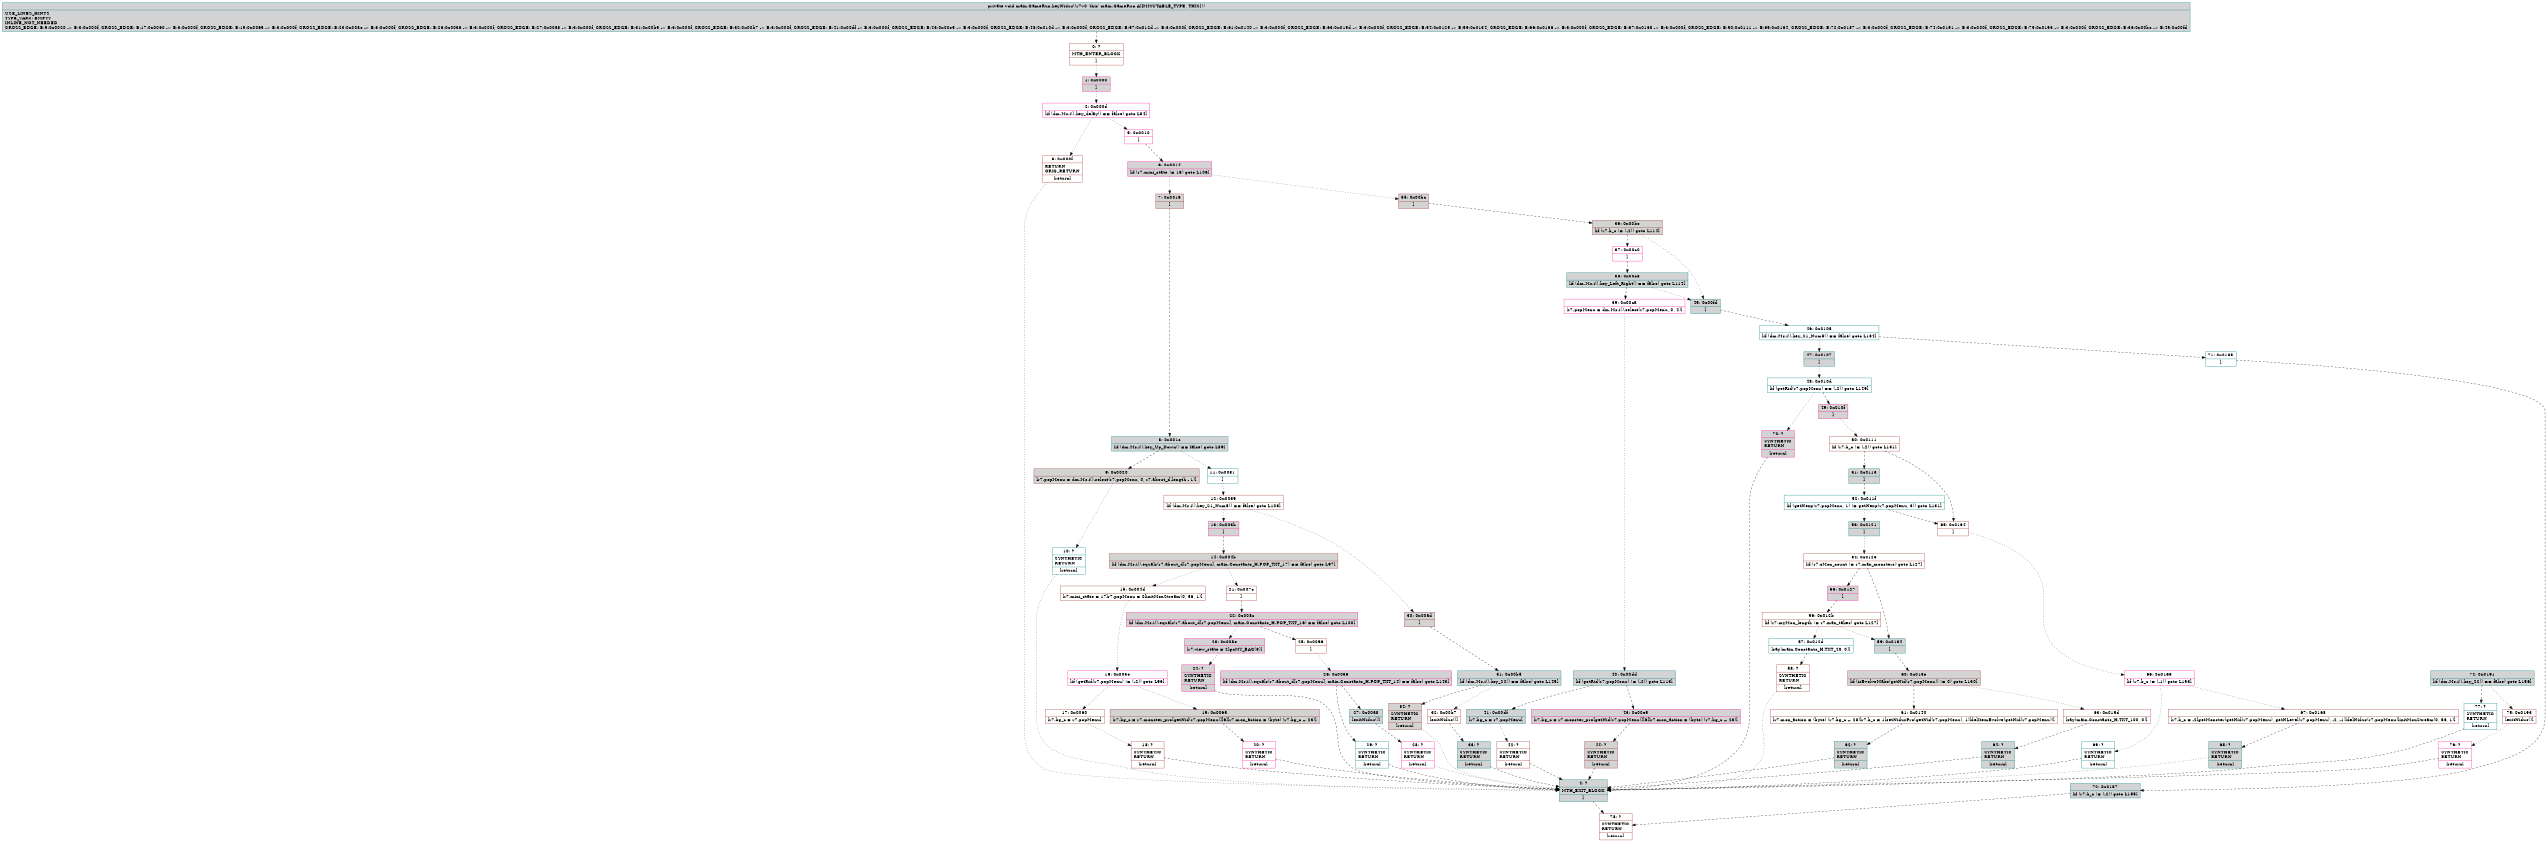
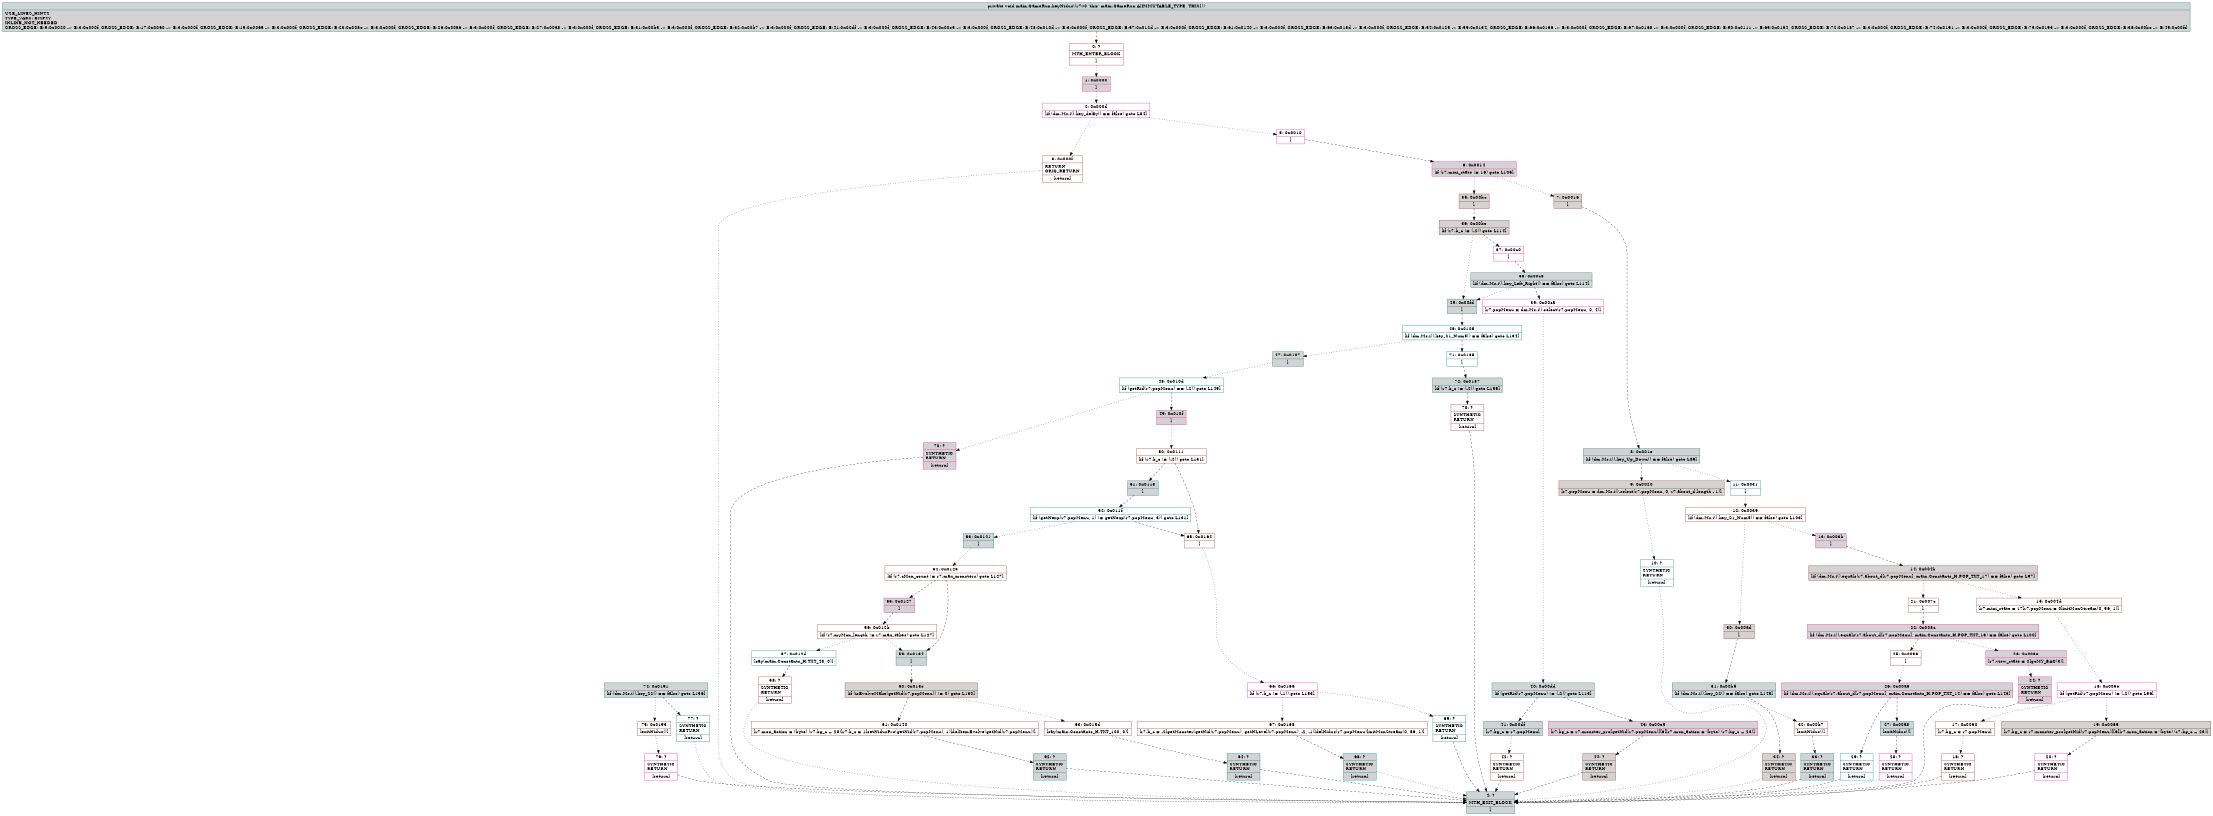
(2147, 775) -> (1066, 800)
(1597, 806) -> (1475, 610)
